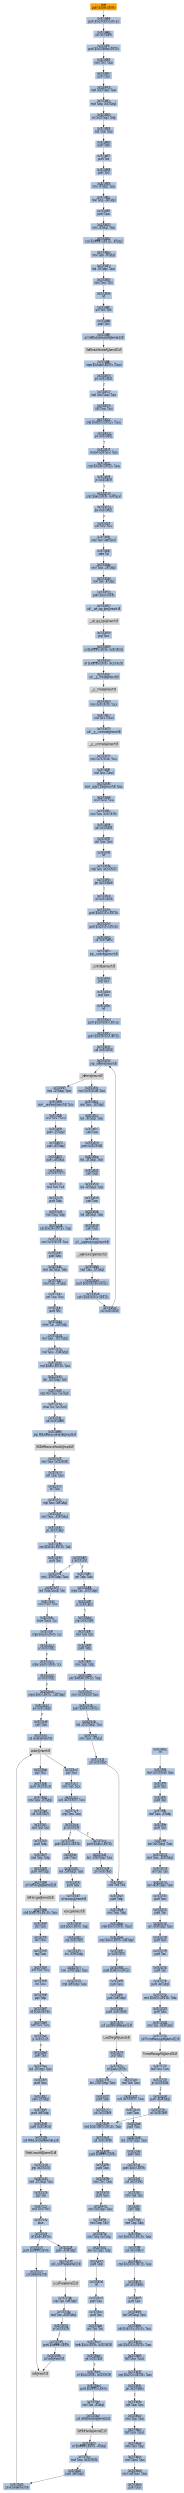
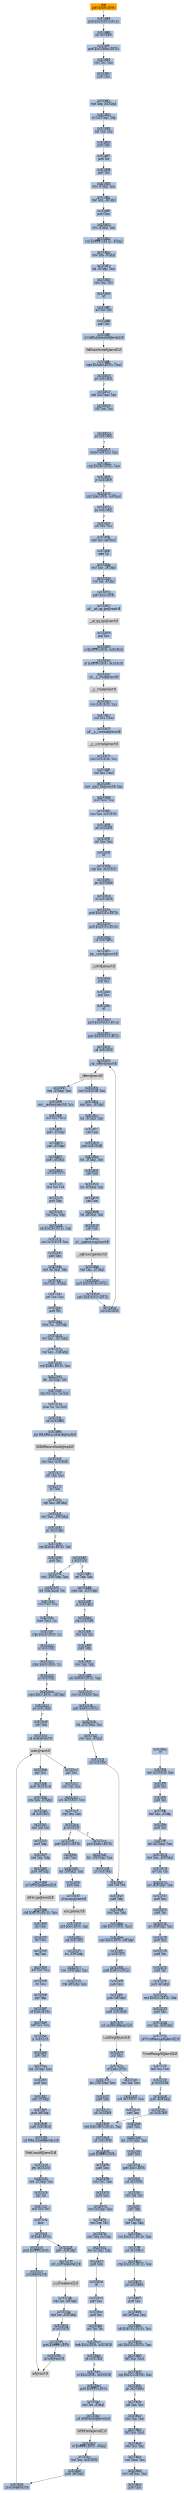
(104, 89) -> none
(104, 421) -> none
(98, 2228) -> (101, 2230)
